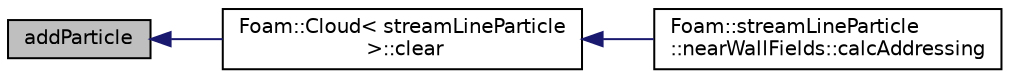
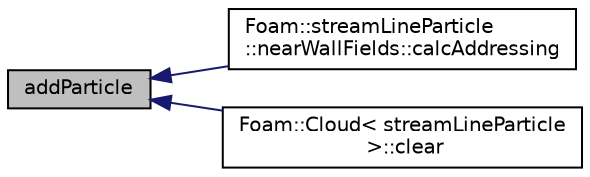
(628, 39) -> (199, 71)
